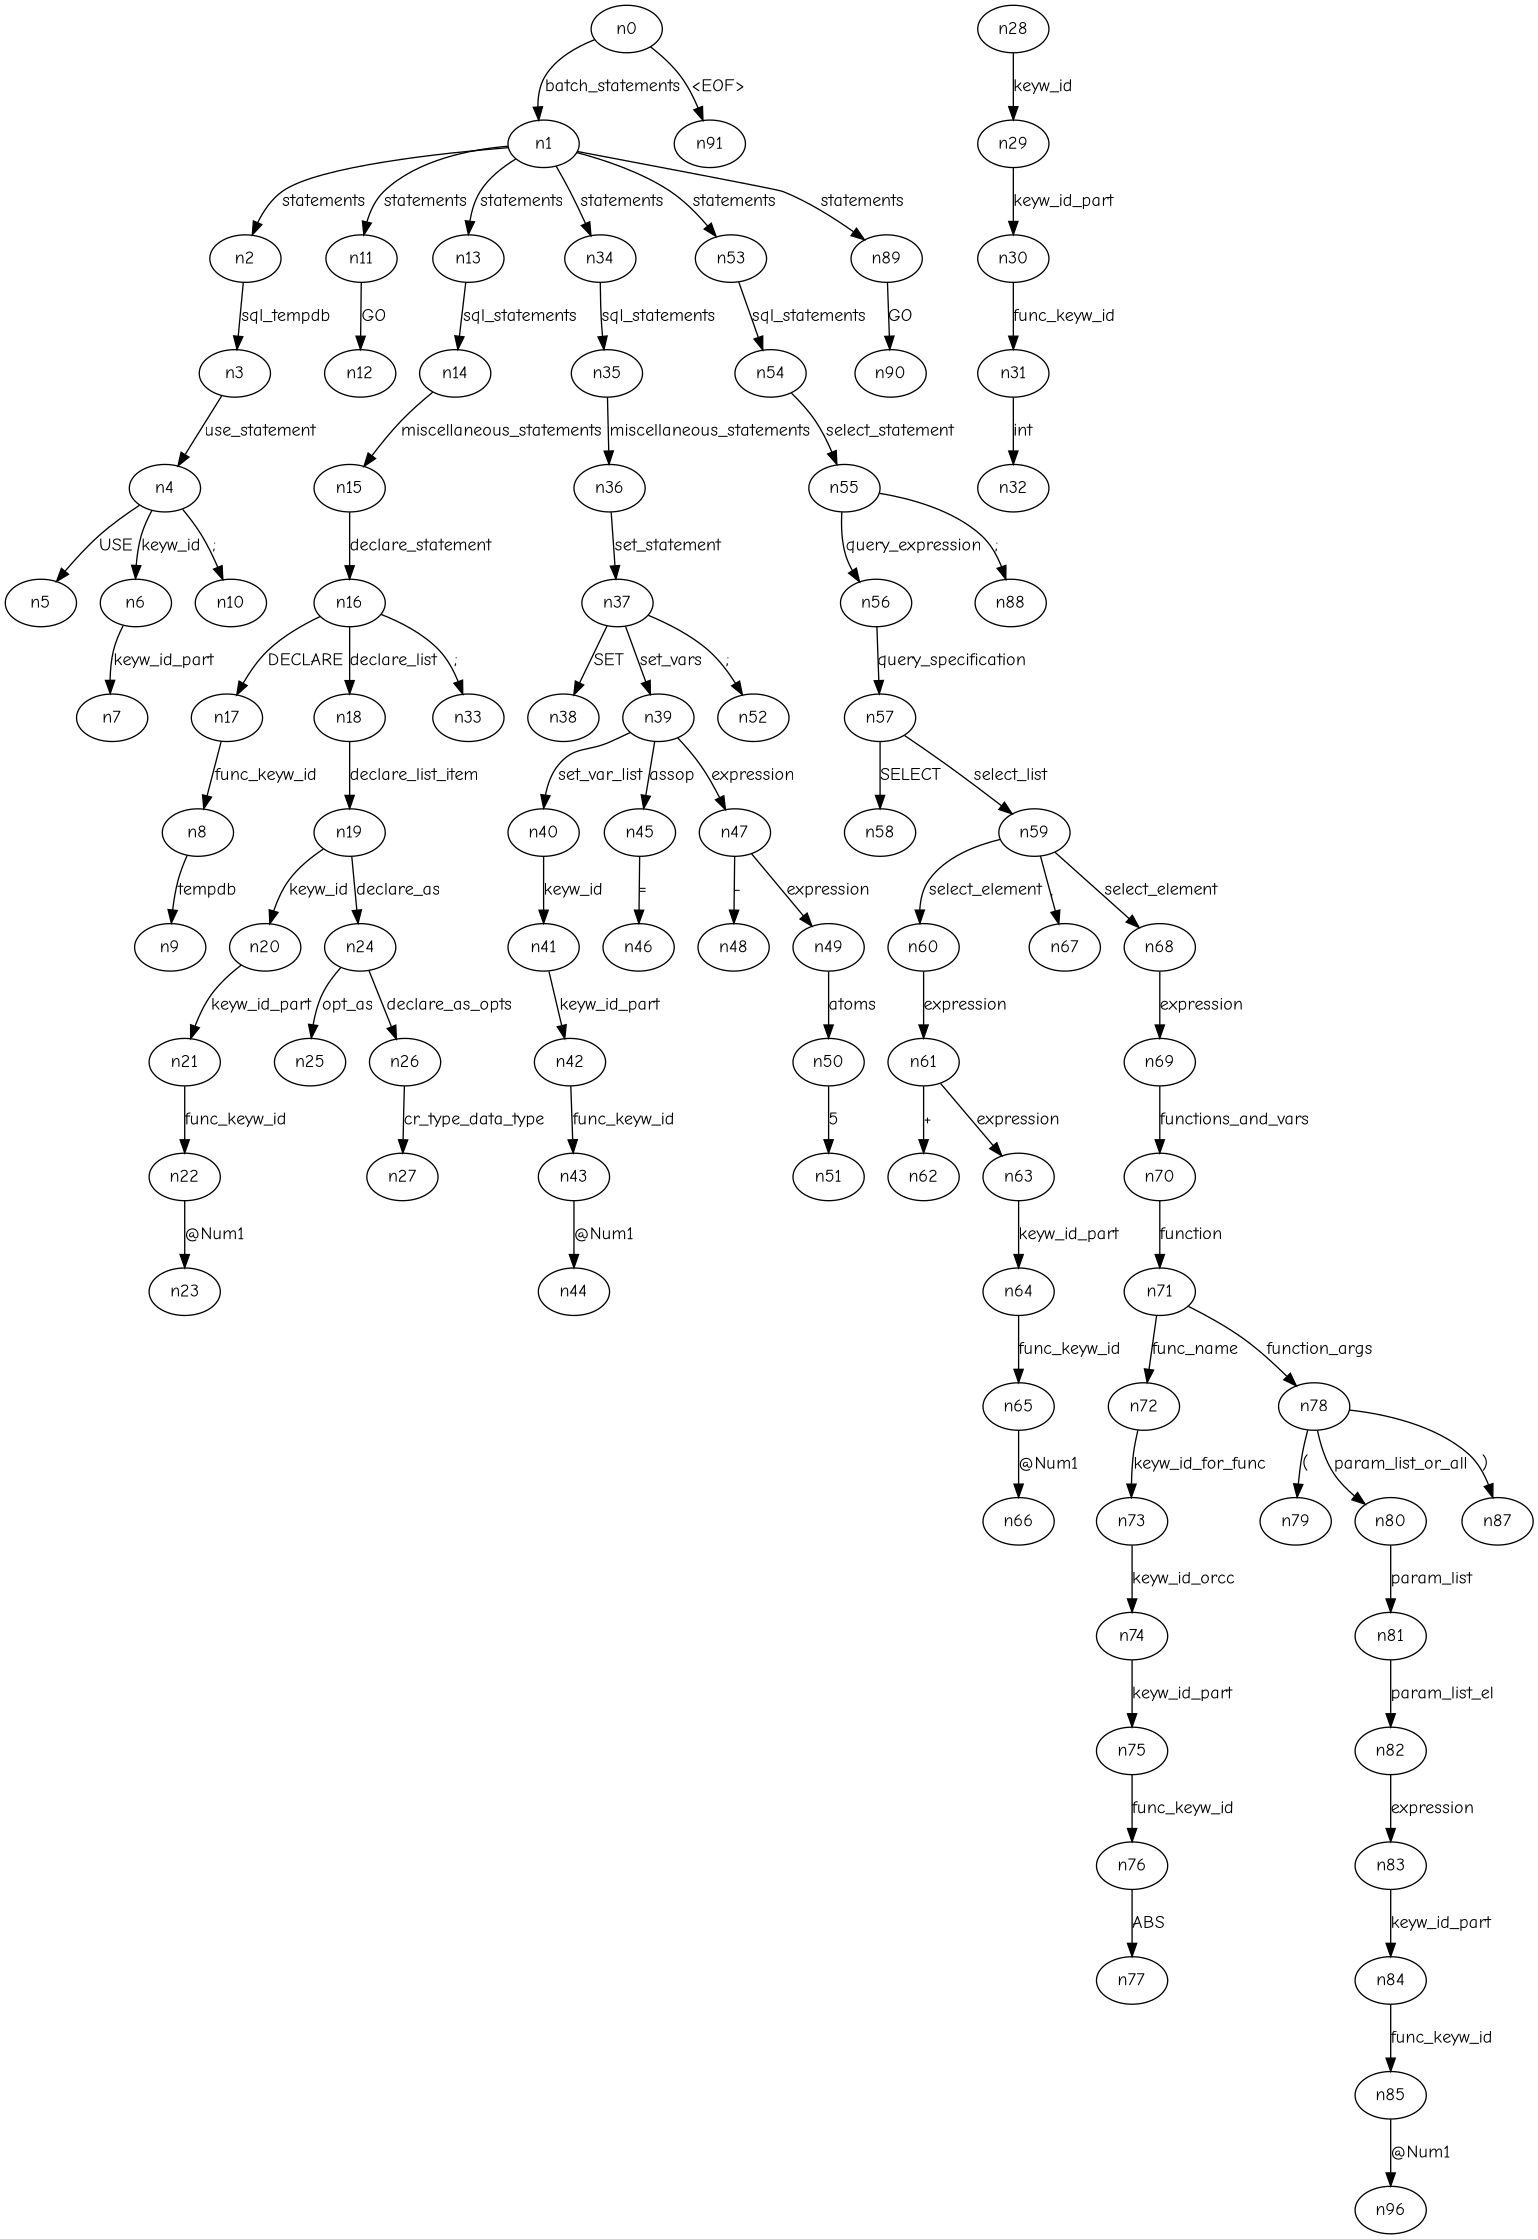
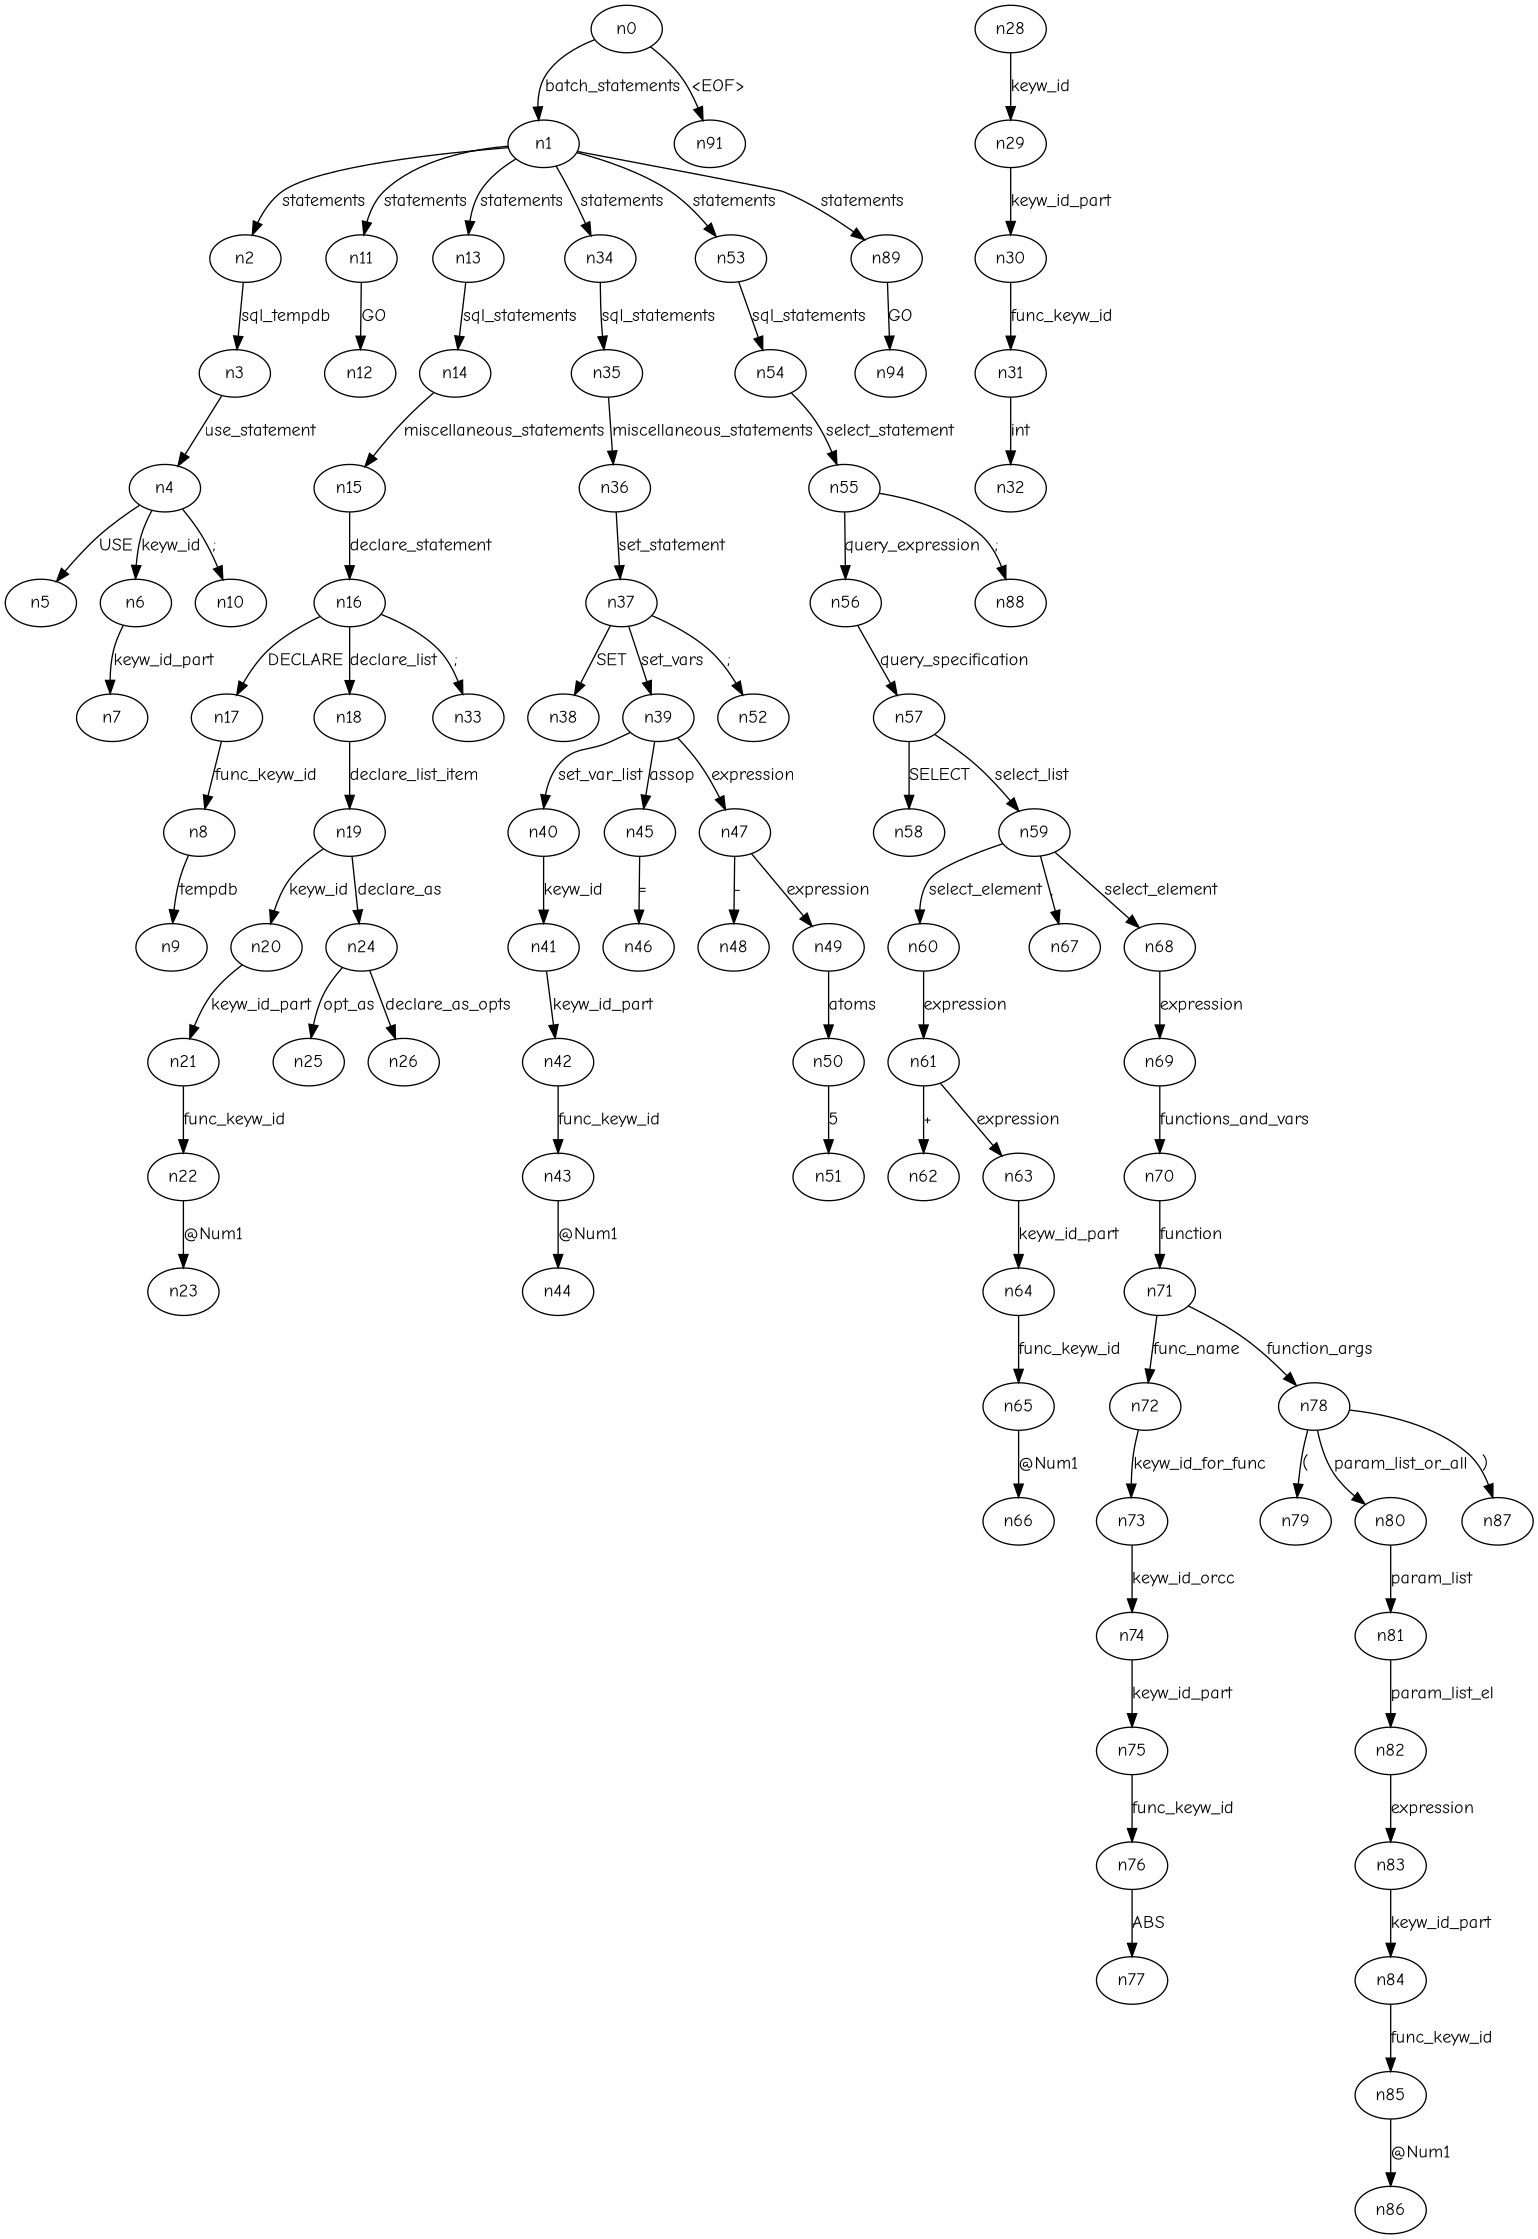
(891, 373) -> (891, 373)
(402, 1177) -> none
(1391, 2210) -> (1391, 2210)
